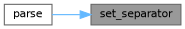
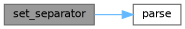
(66, 15) -> (108, 15)
